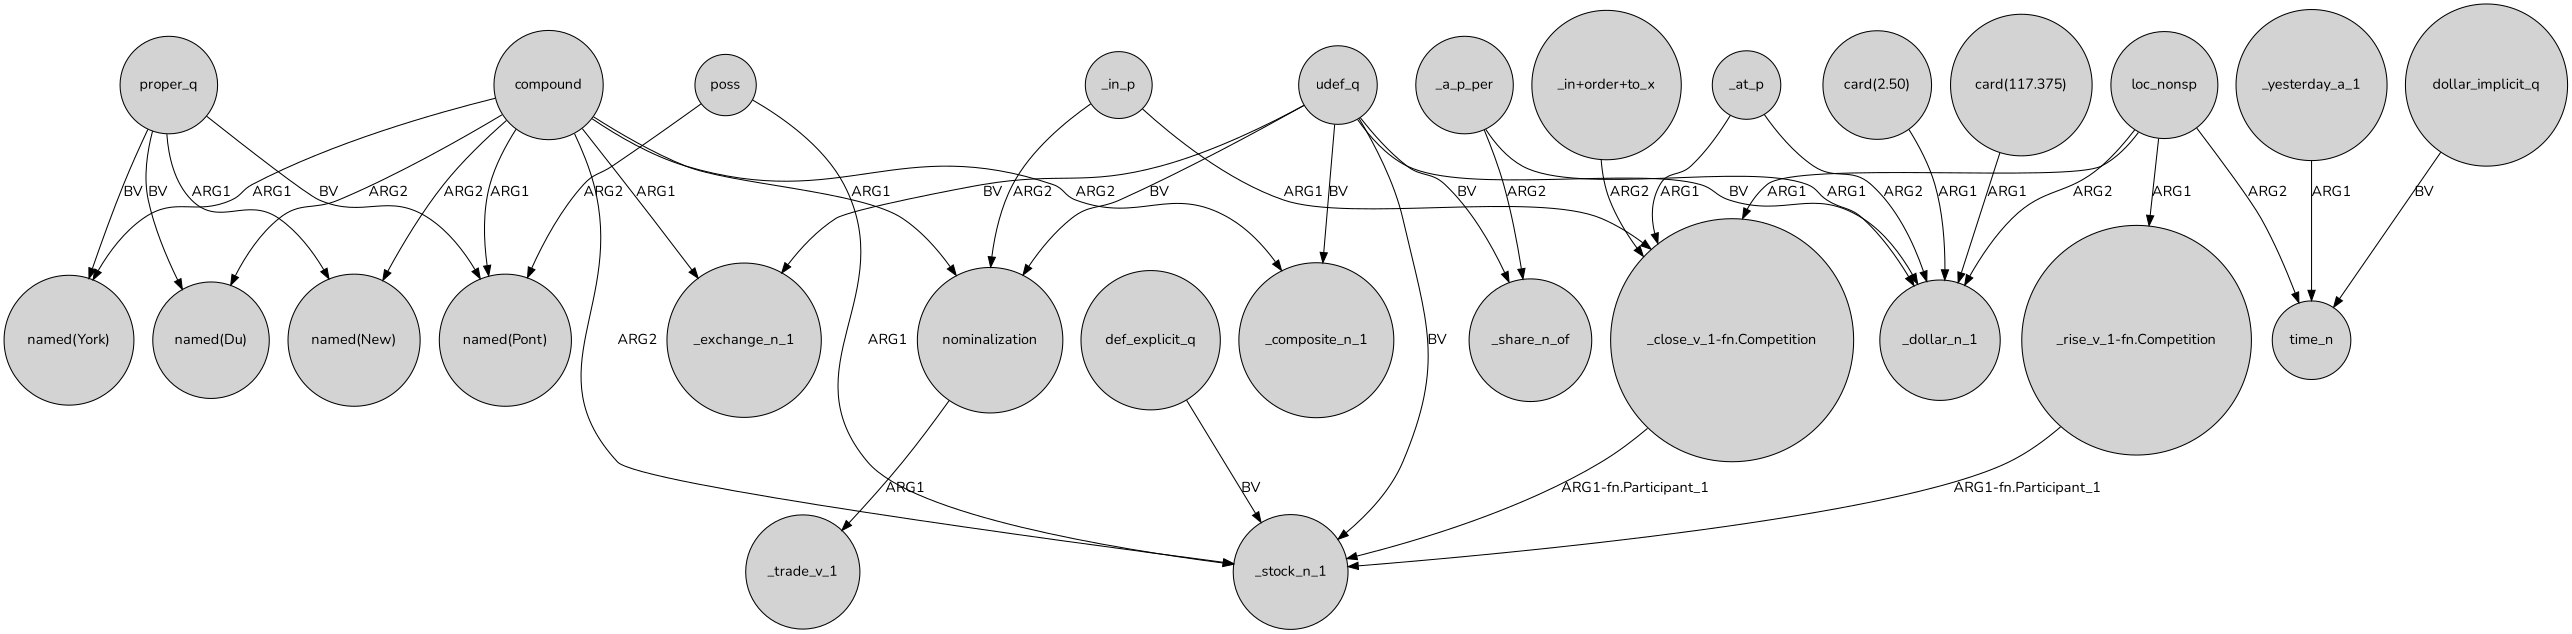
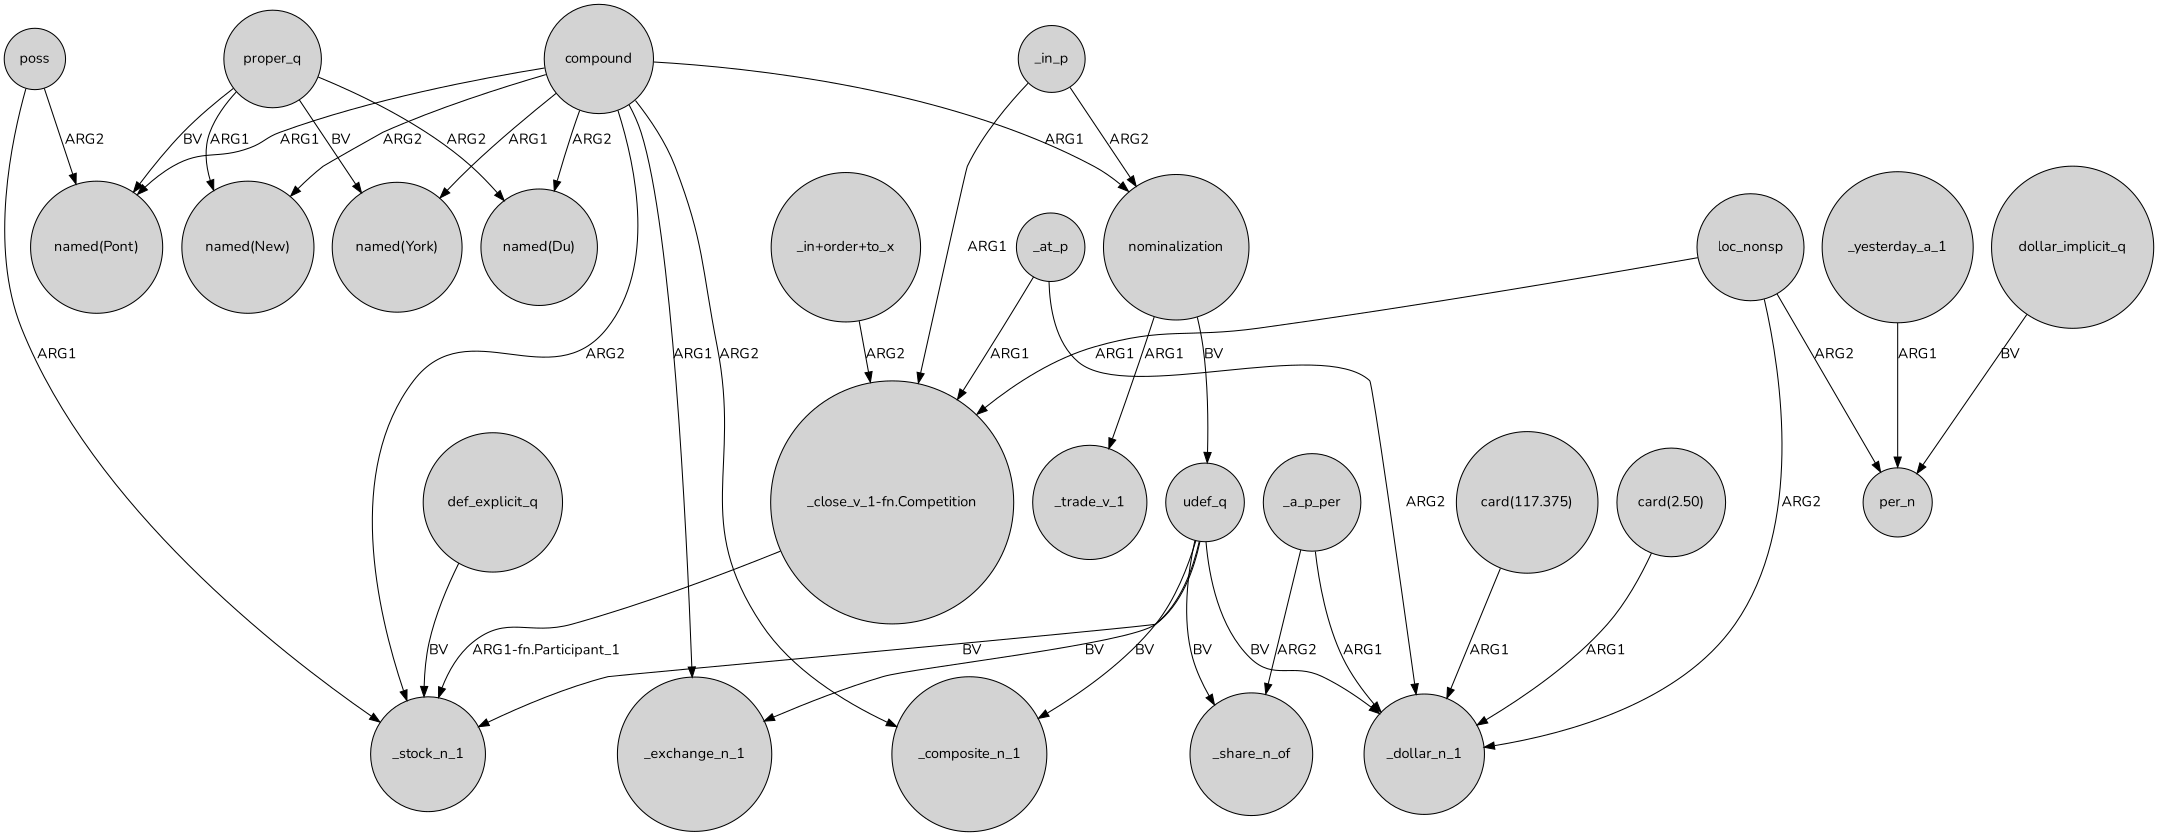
(1161, 181) -> (1207, 384)
(158, 192) -> (467, 140)
(2137, 340) -> none
(2312, 340) -> (1898, 502)
